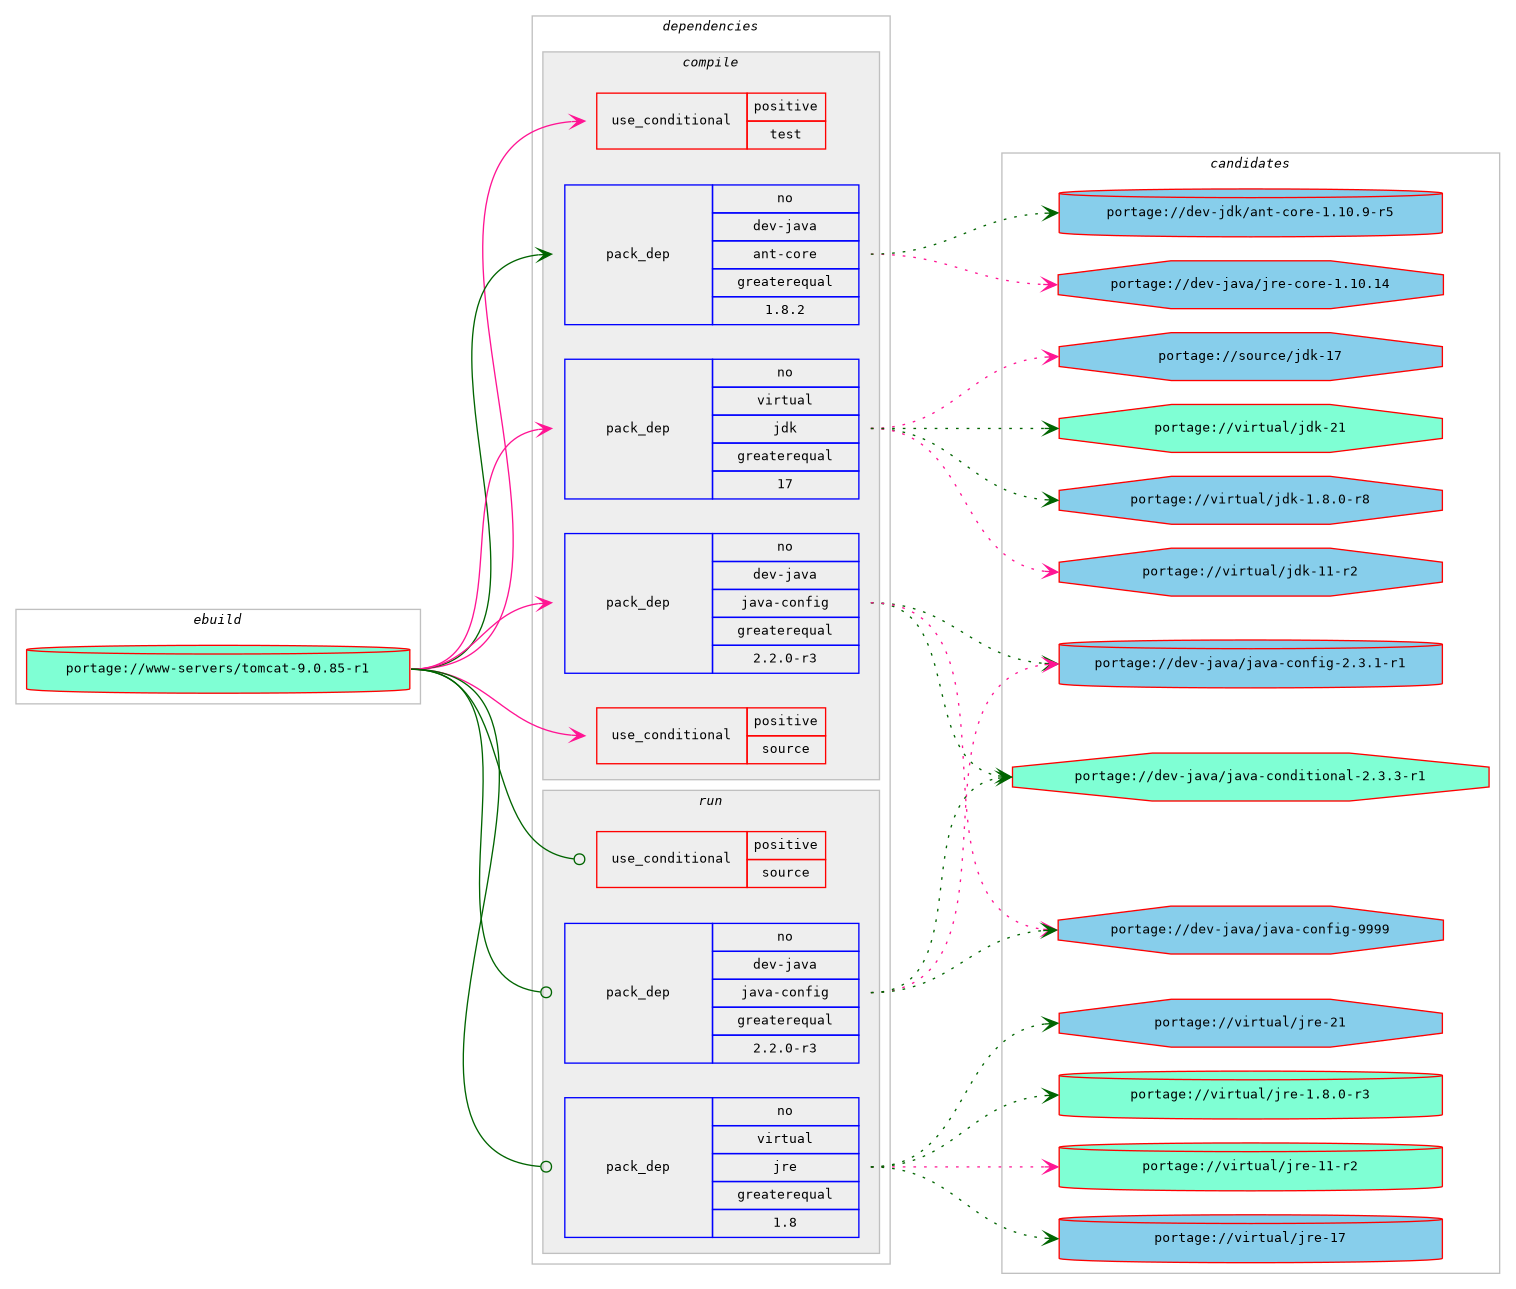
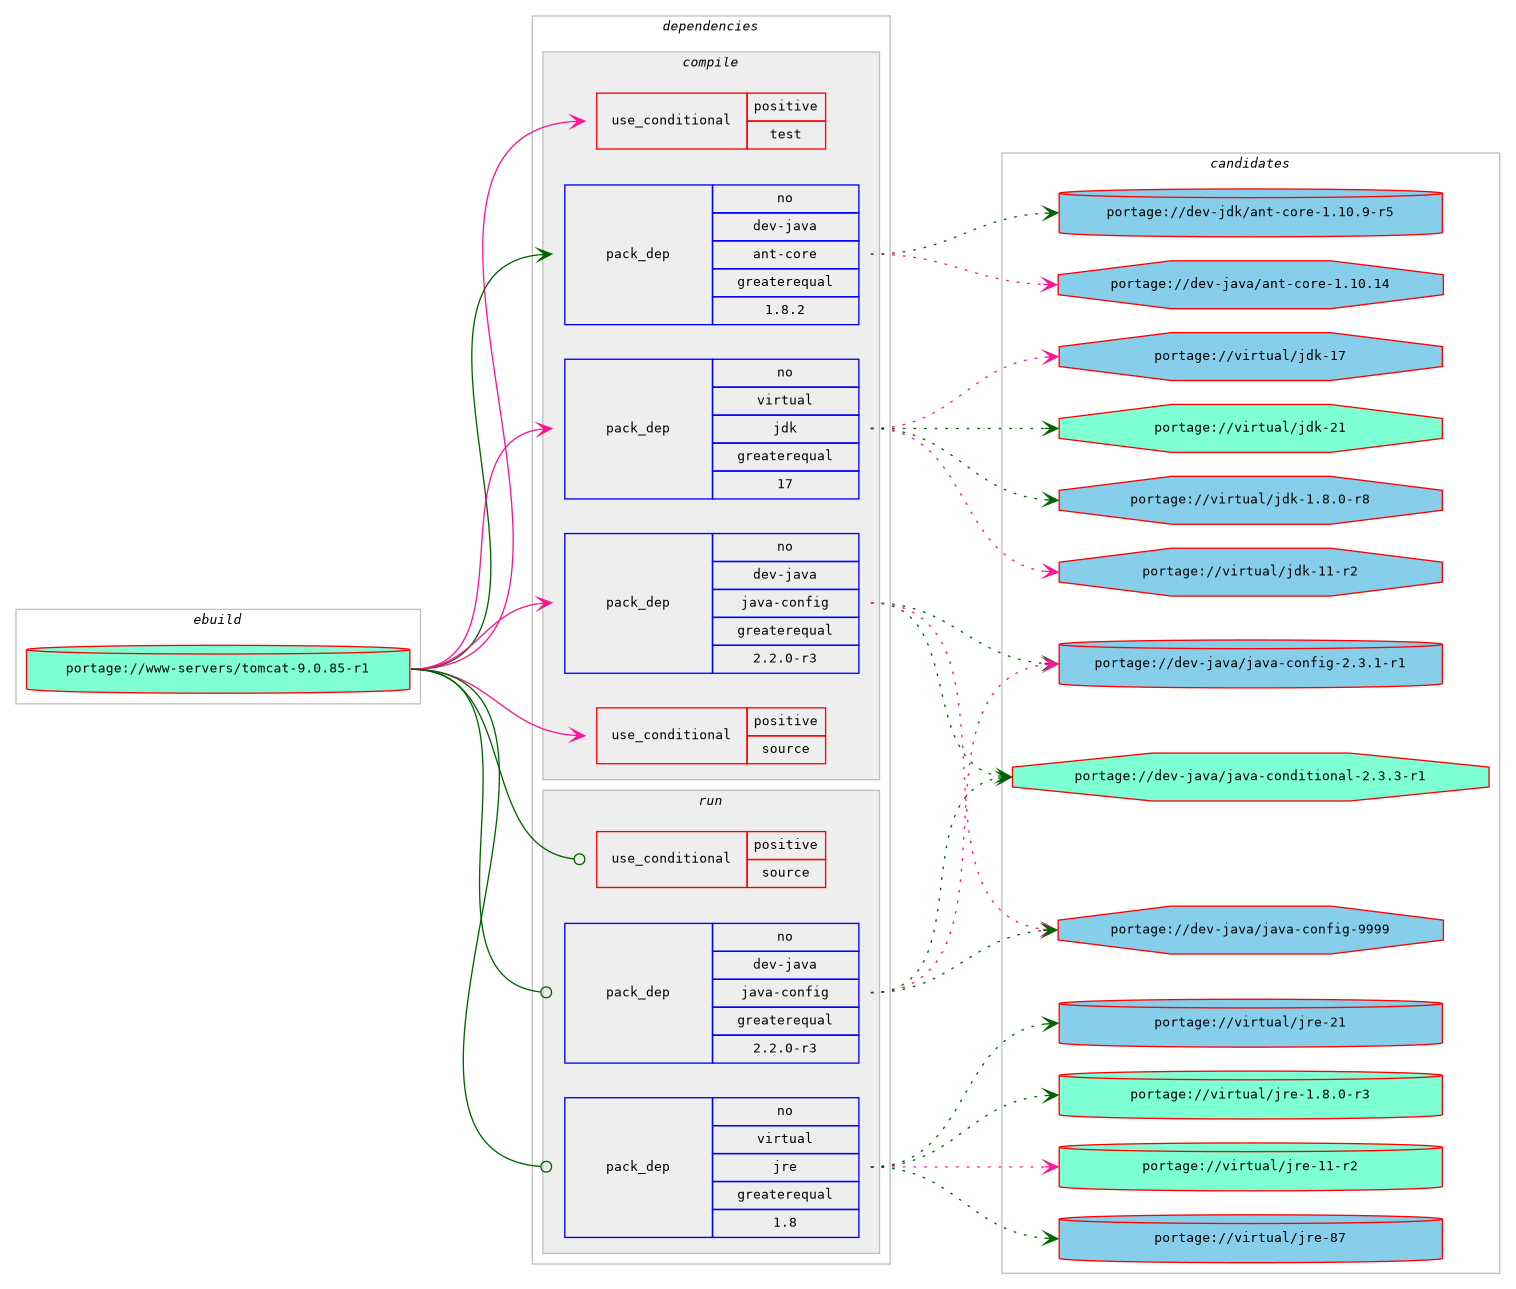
(1251, 285) -> (1251, 285)
(1251, 357) -> (1251, 357)
(1251, 1023) -> (1251, 1023)
(1251, 1239) -> (1251, 1239)
